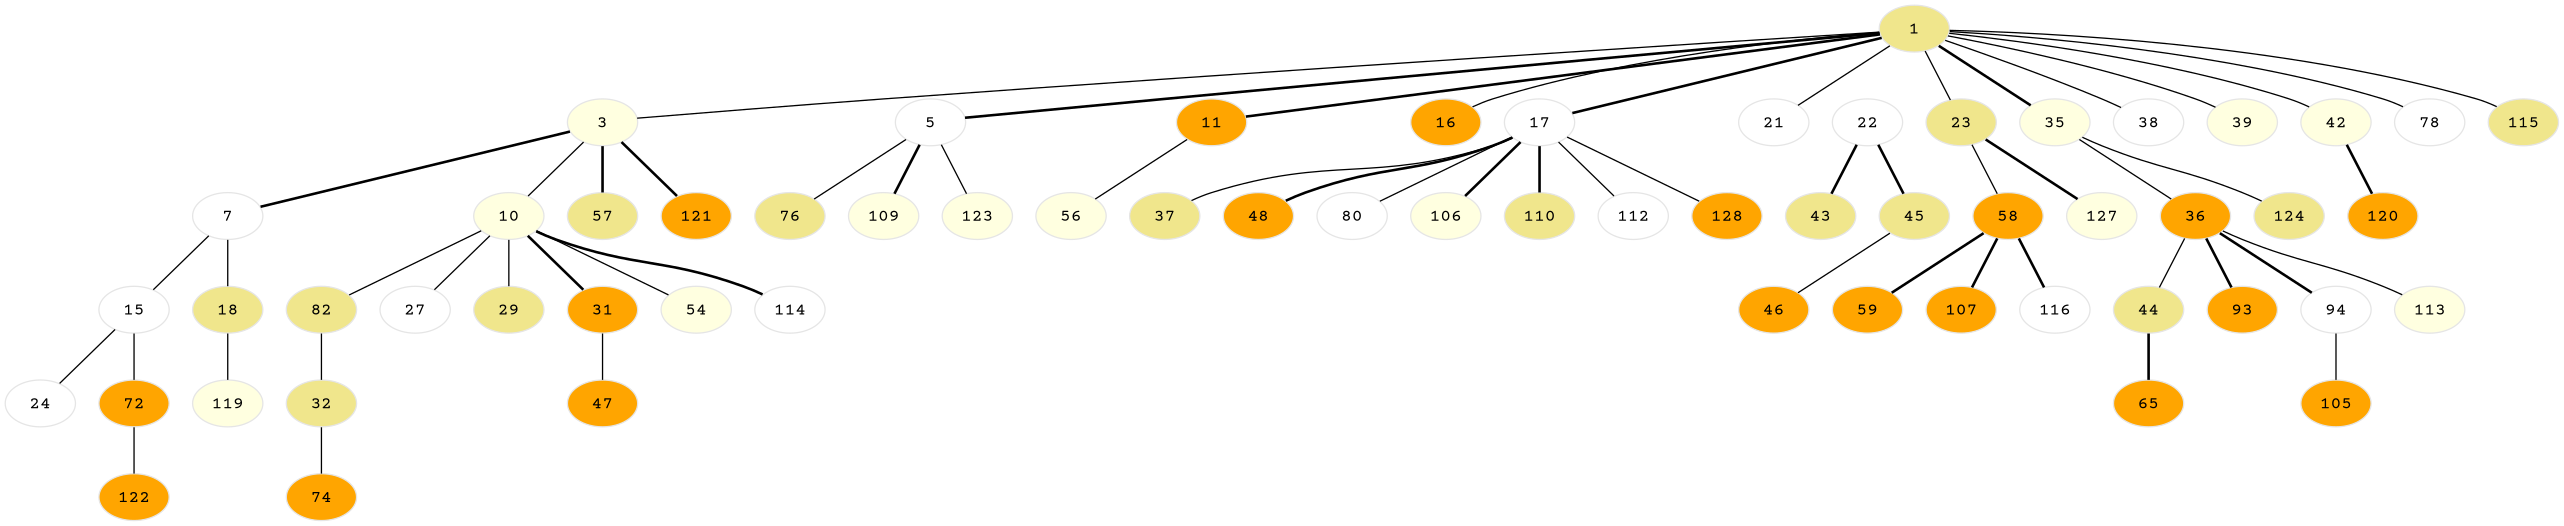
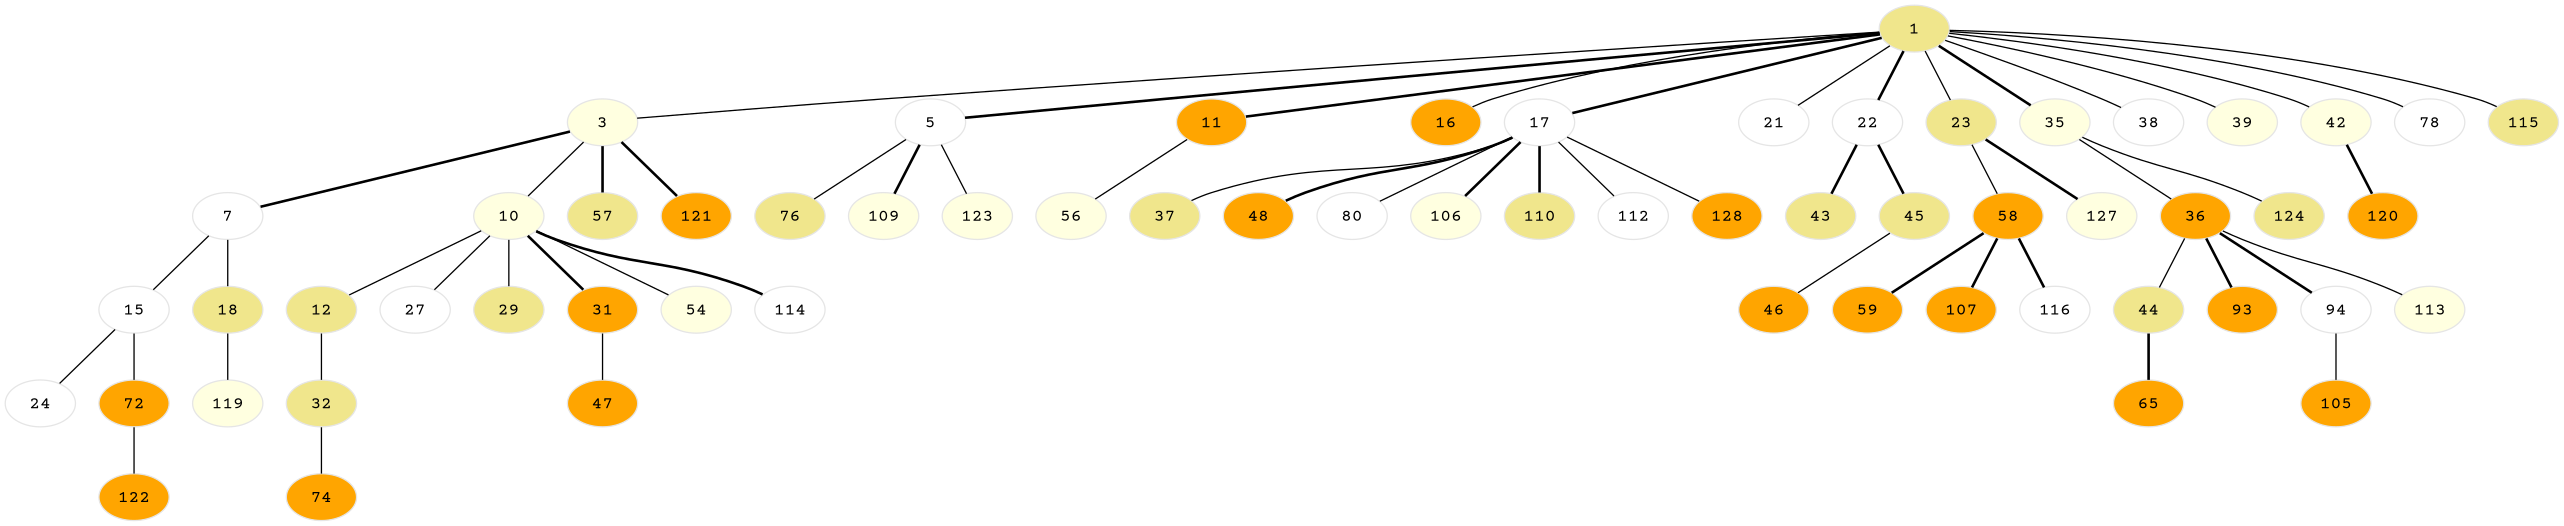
none -> (1891, 76)
(321, 310) -> (321, 310)
